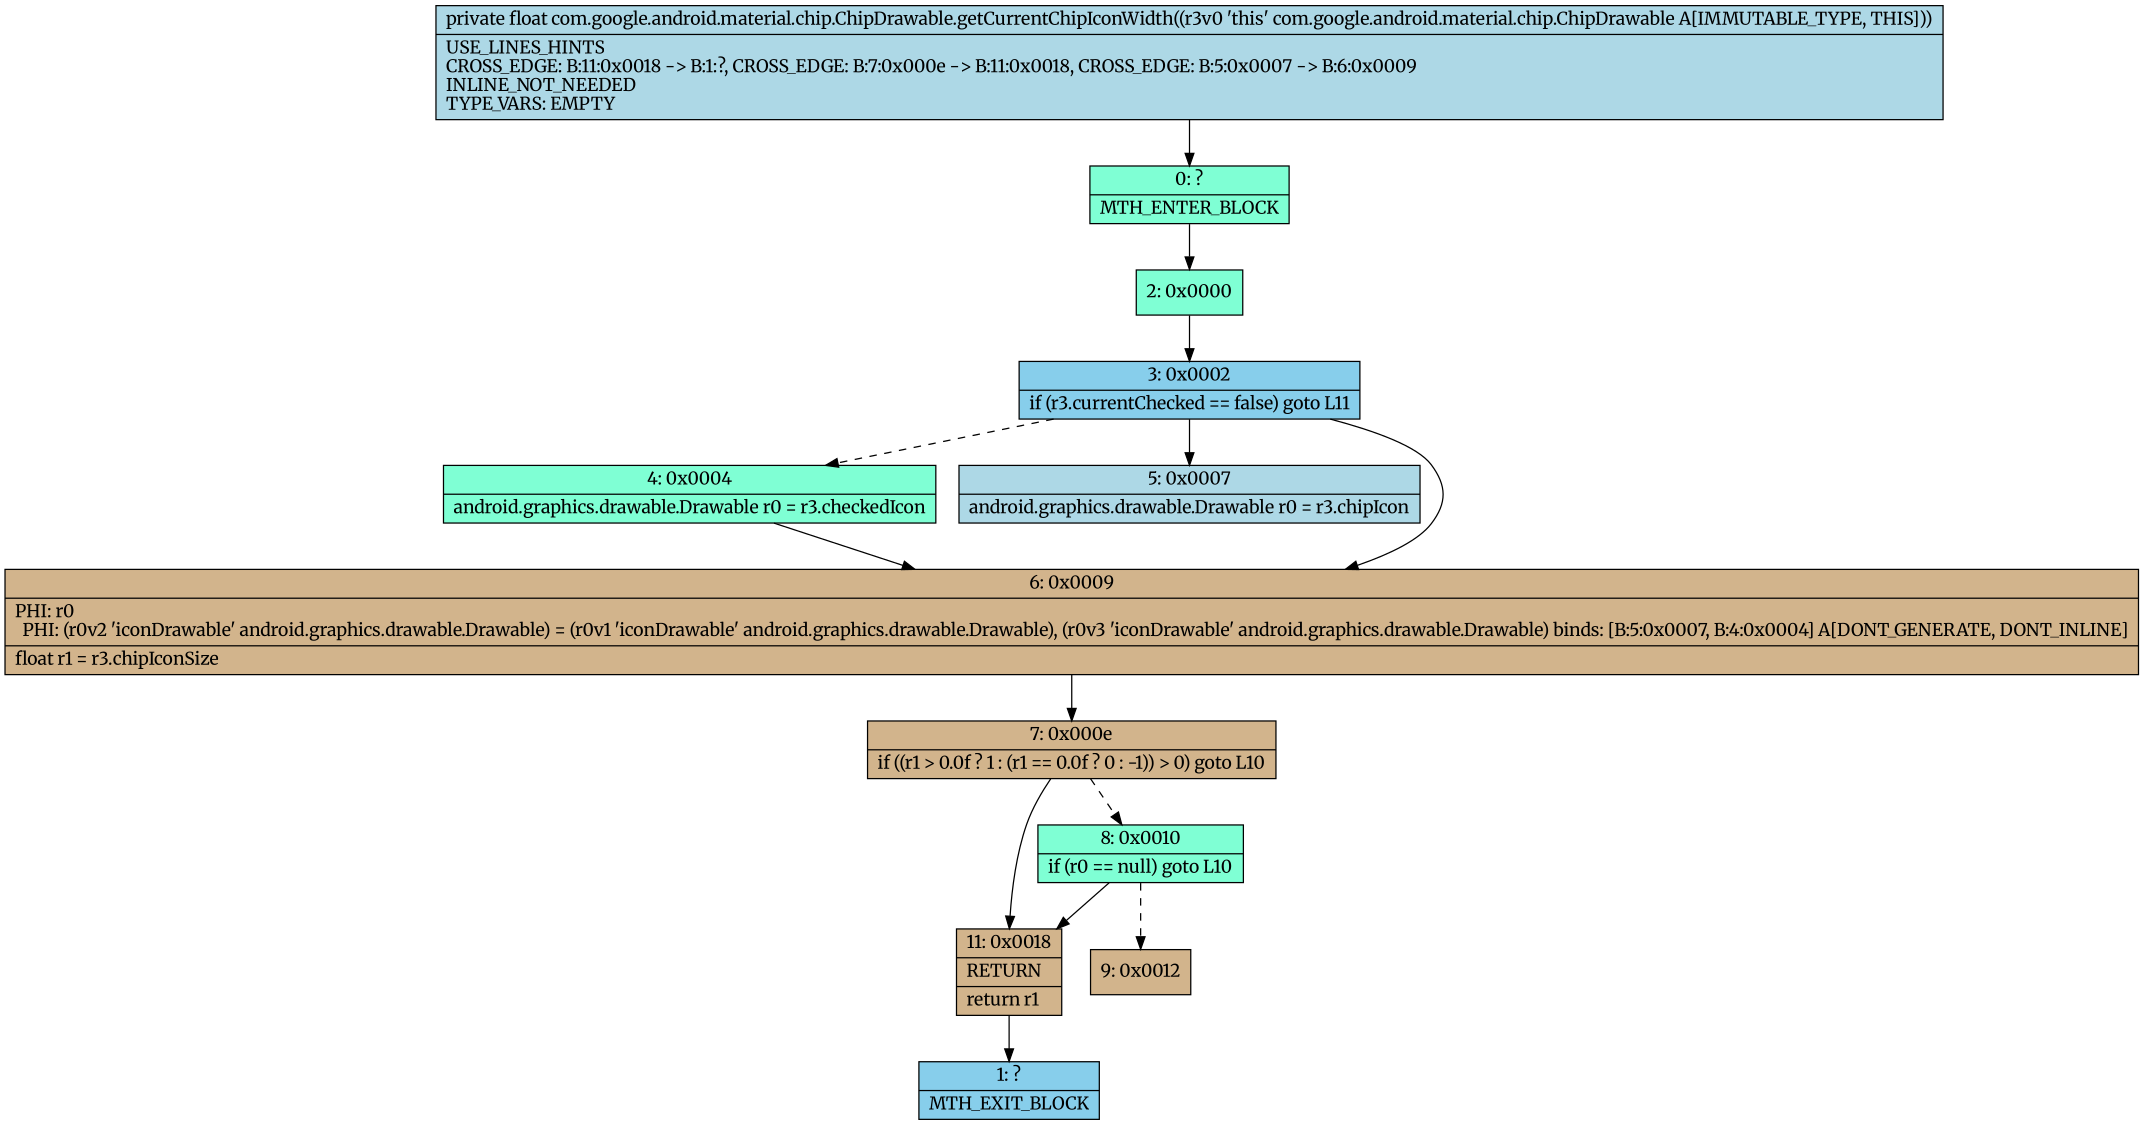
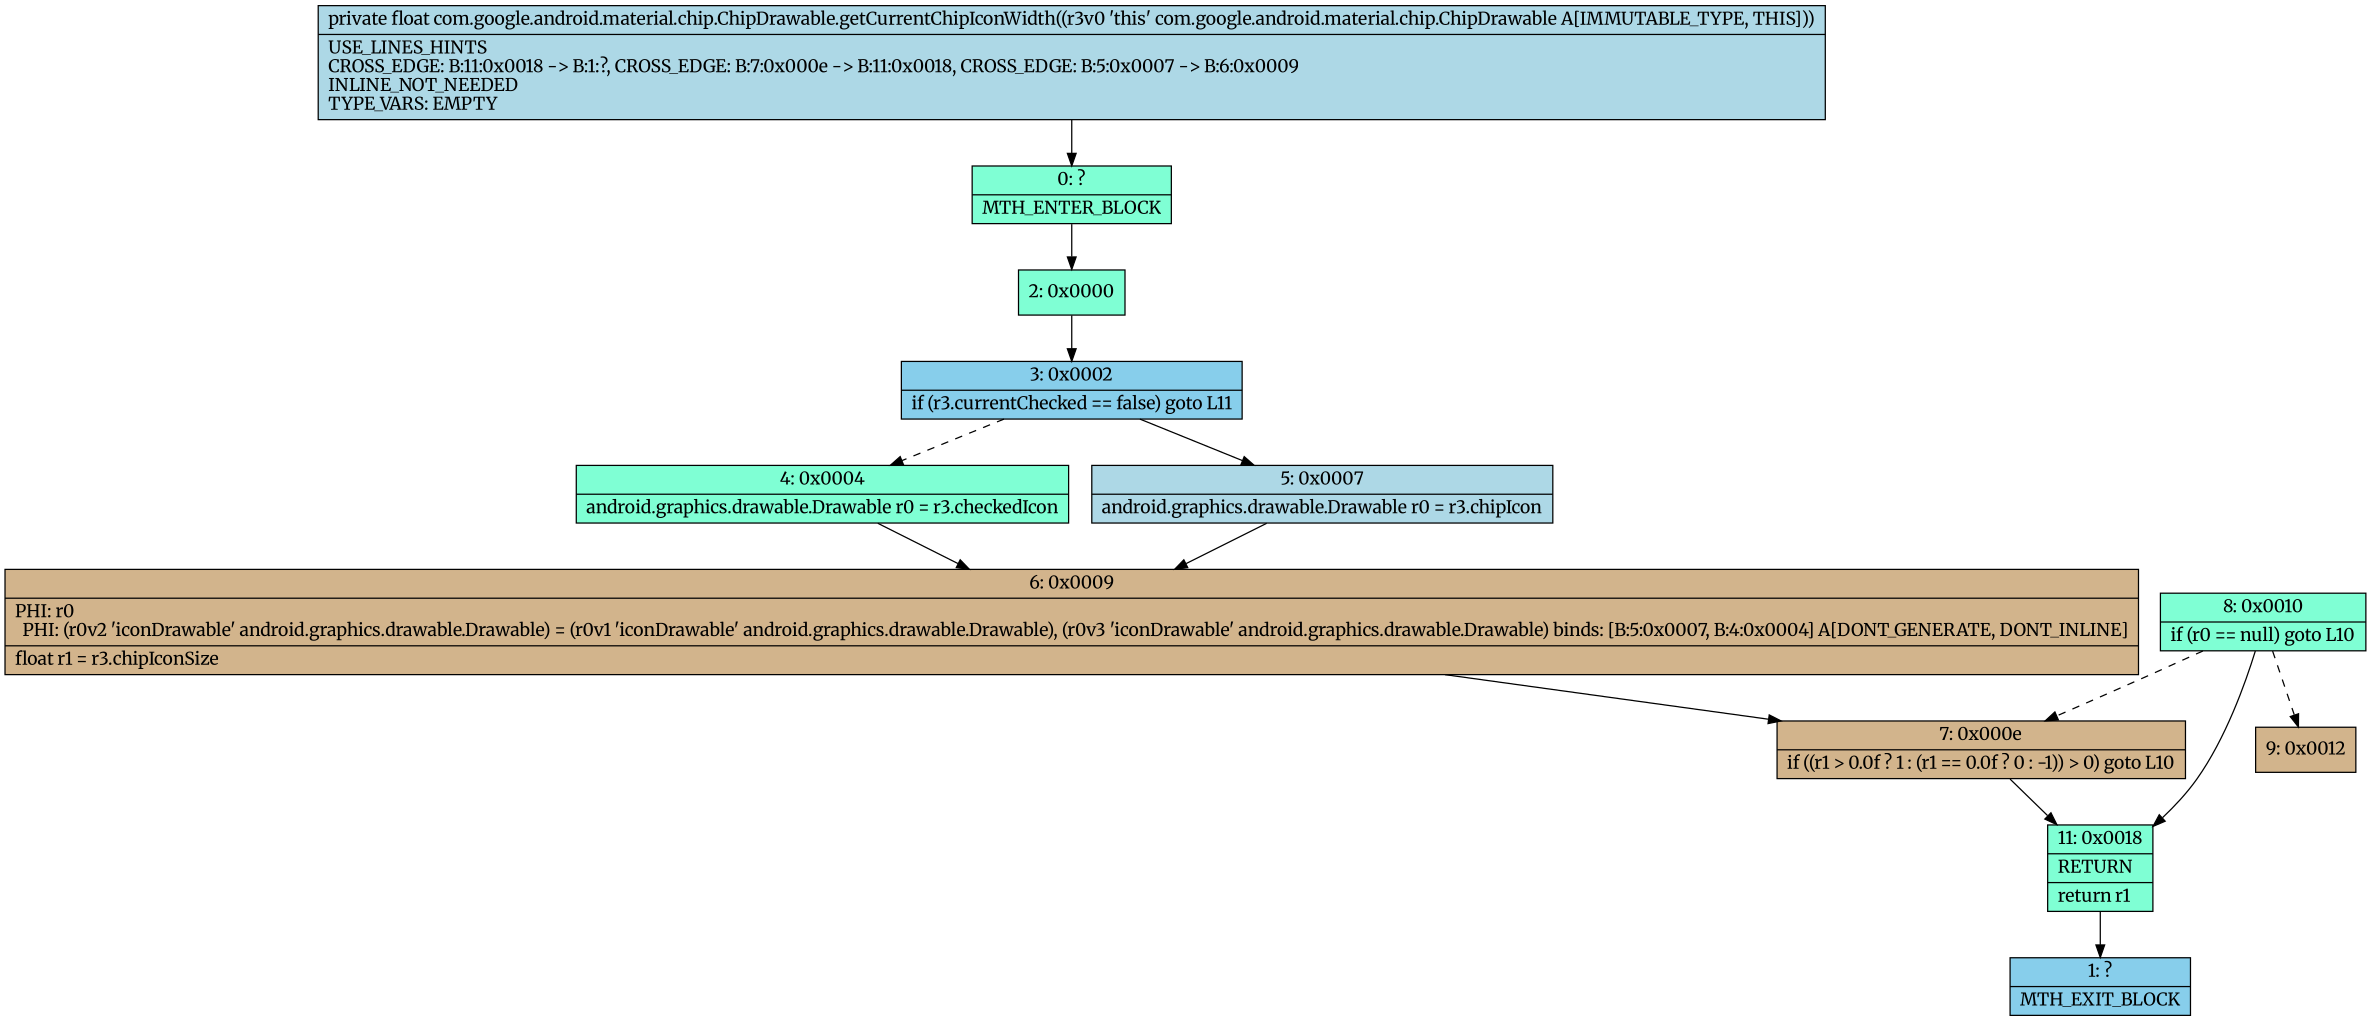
(1441, 481) -> (1226, 543)
(1103, 797) -> (2130, 684)
(1009, 972) -> (2100, 868)
